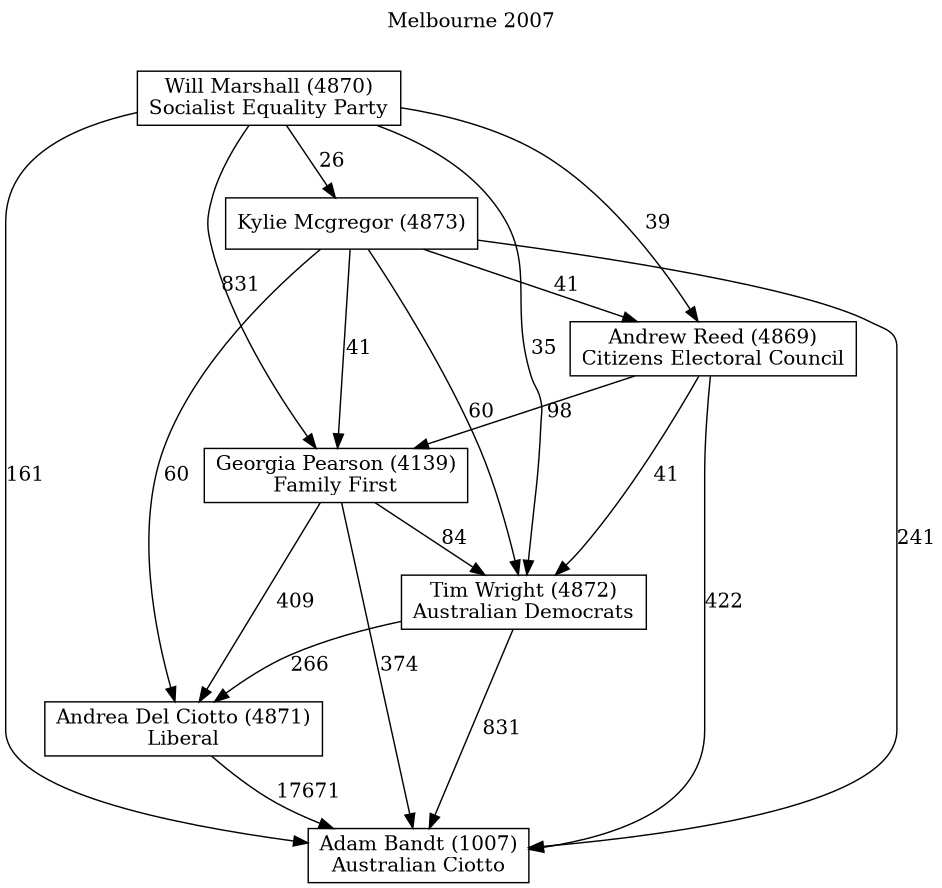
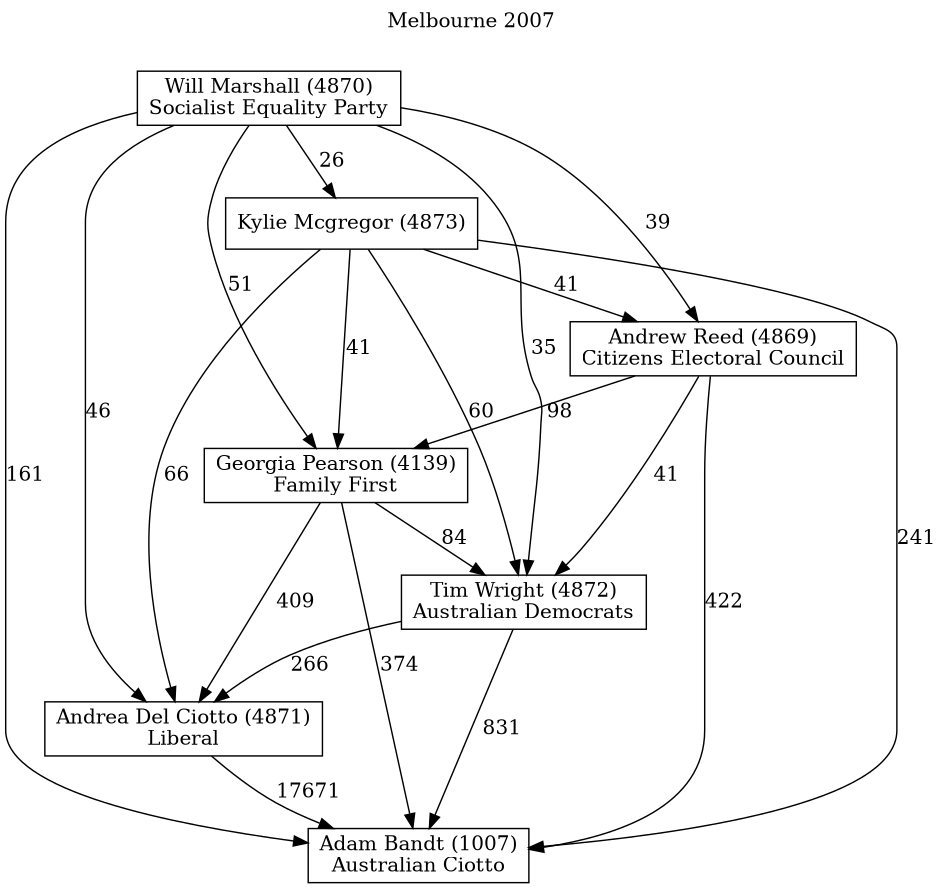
(241, 285) -> (241, 285)
none -> (85, 395)
(177, 475) -> (177, 475)
